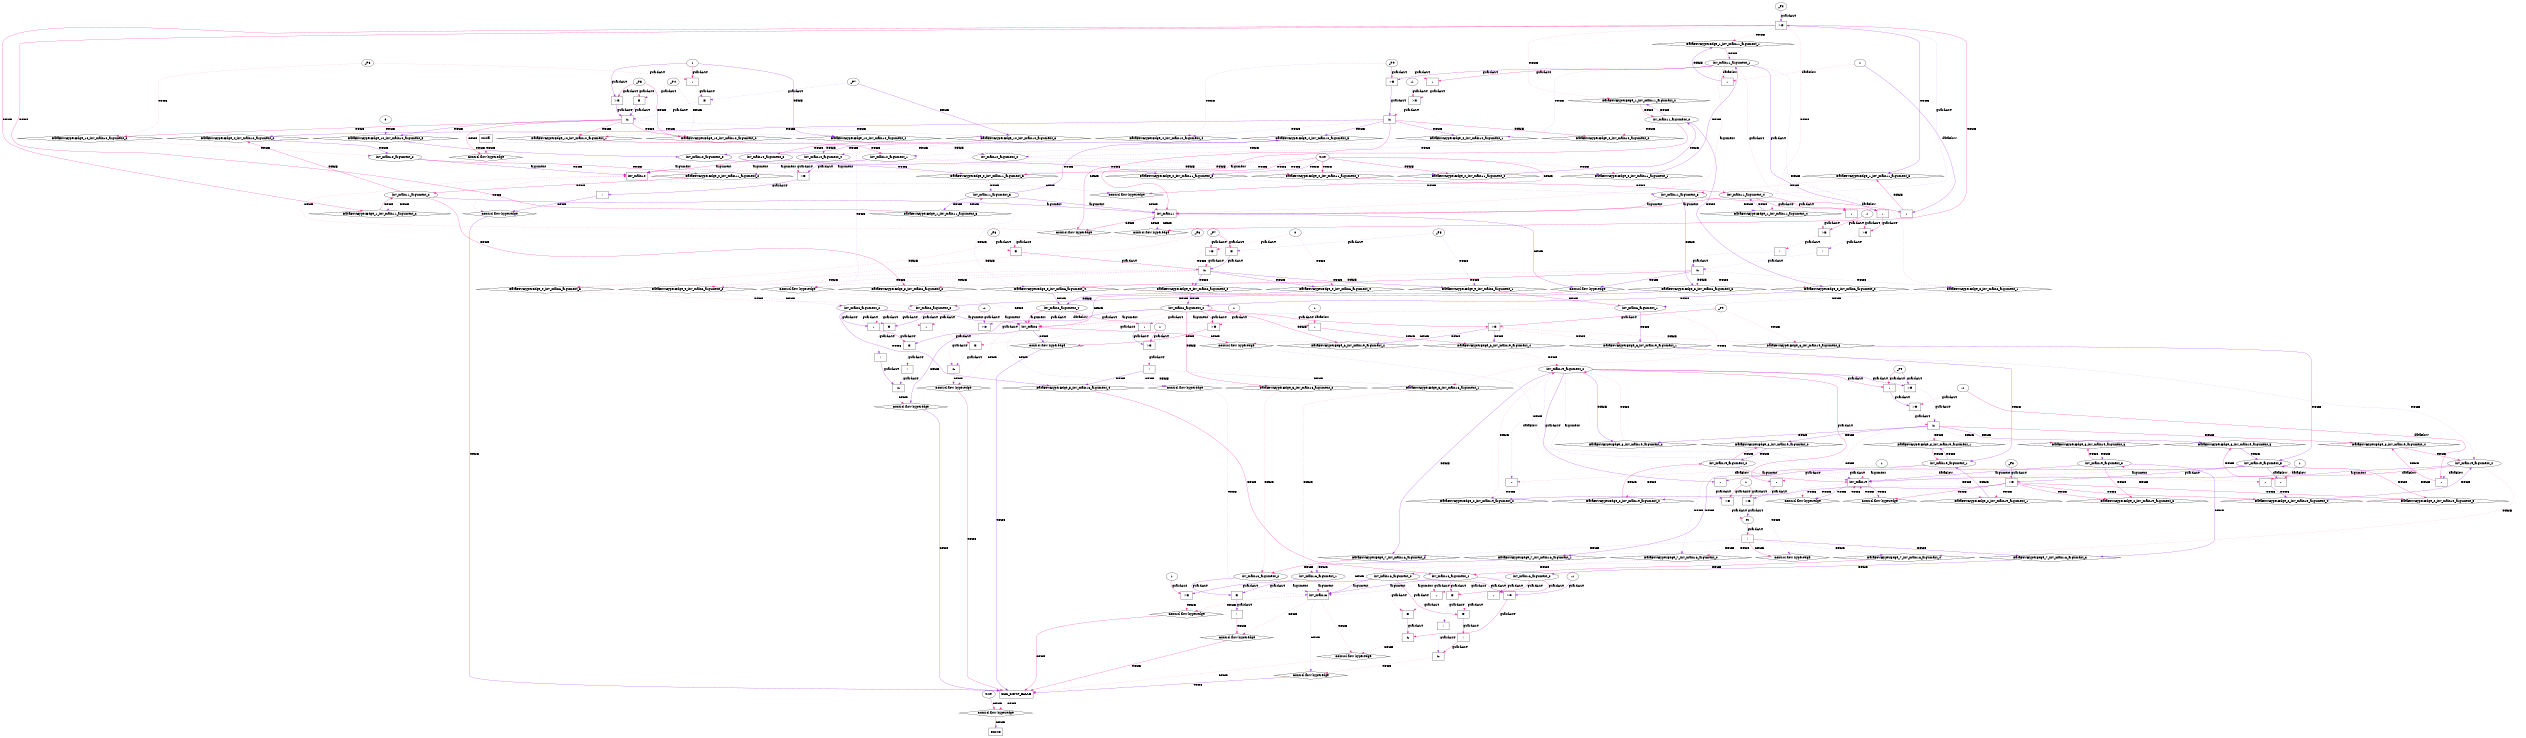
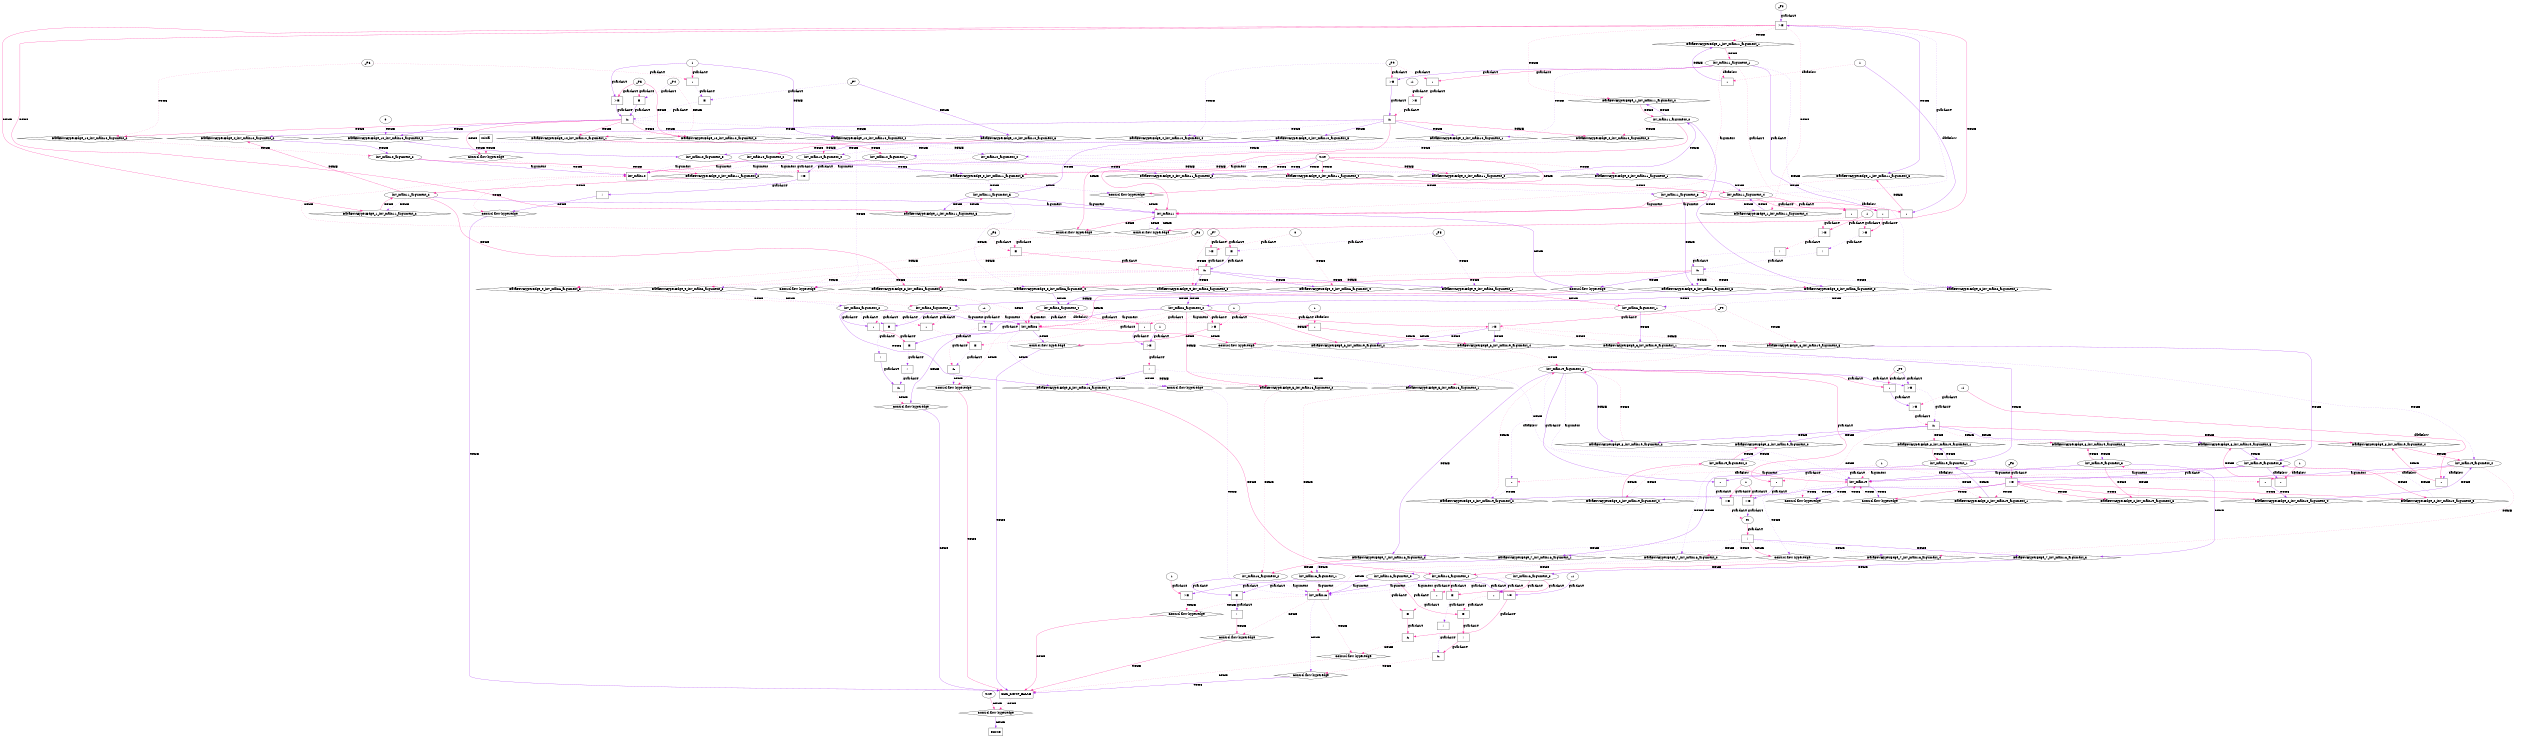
(1707, 132) -> (1709, 180)
